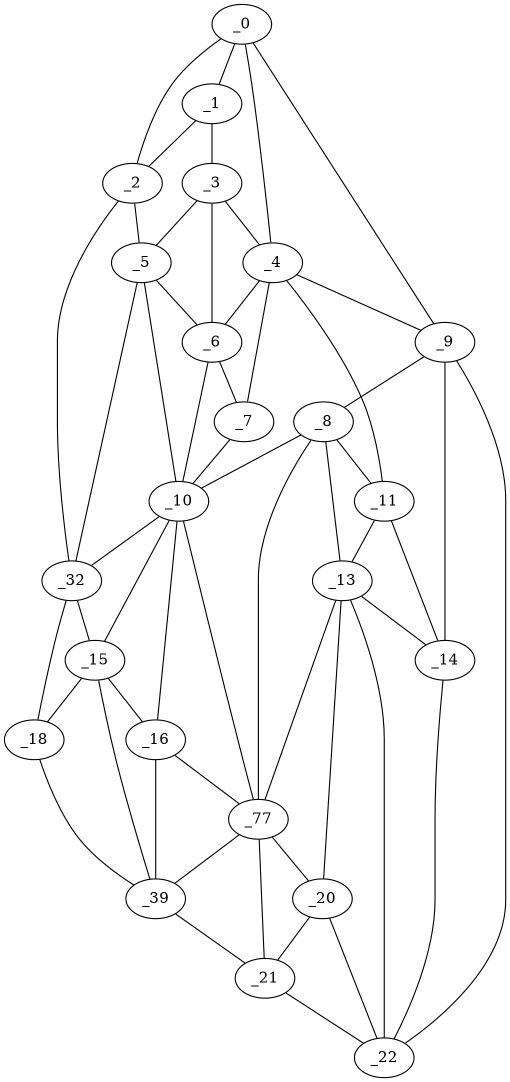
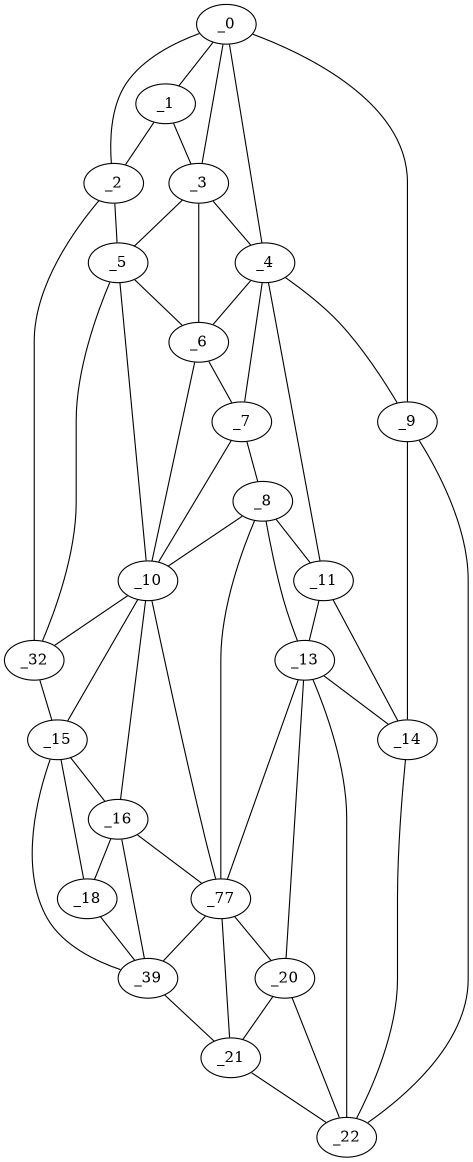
none -> (213, 104)
(384, 382) -> (252, 462)
(51, 660) -> (103, 859)
